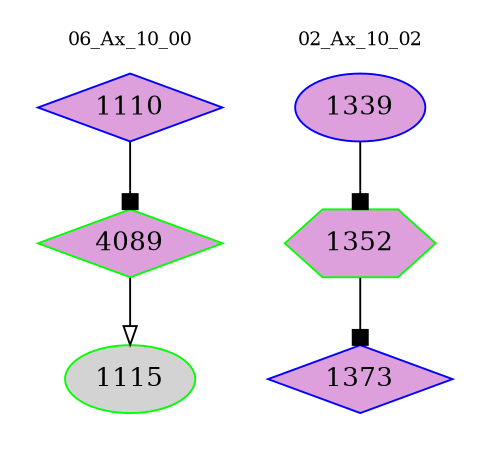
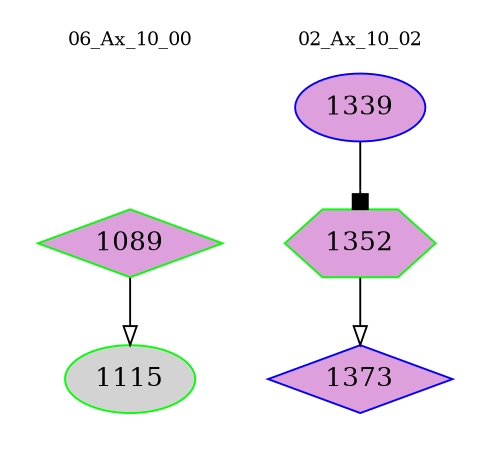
(130, 108) -> none
(130, 243) -> (130, 243)
(360, 302) -> (360, 302)
